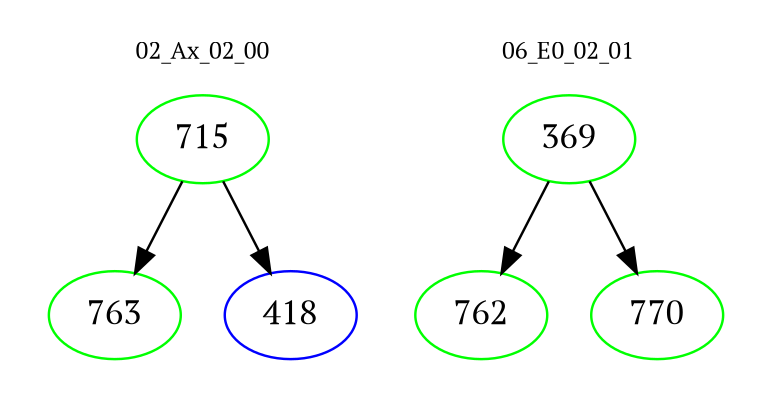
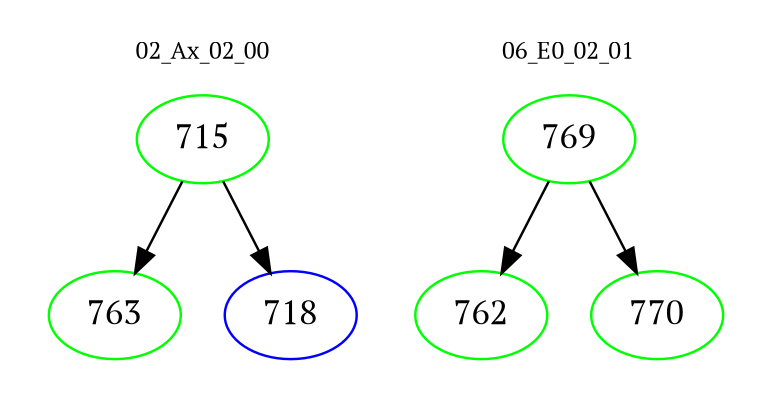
(569, 139) -> (569, 139)
(291, 315) -> (291, 315)
